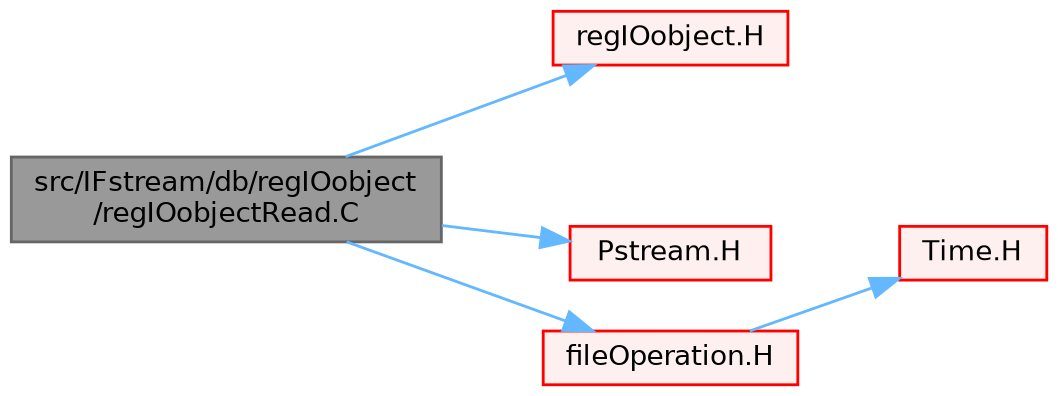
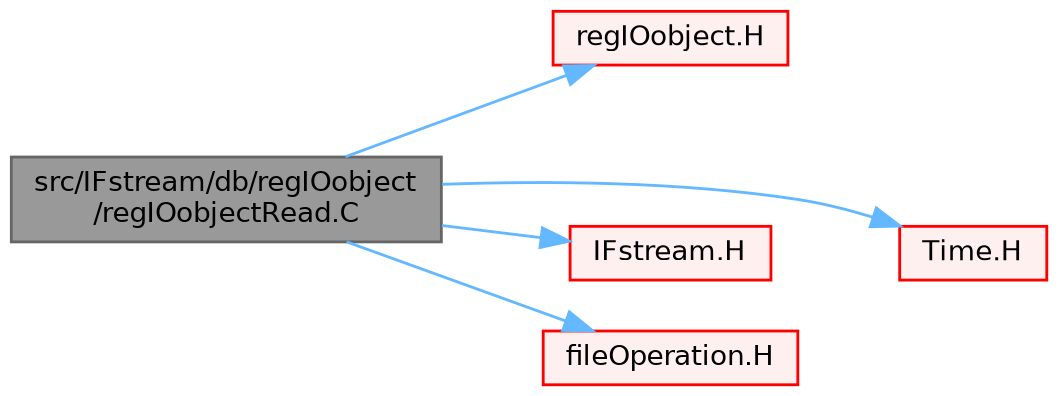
(671, 253) -> (671, 253)
(811, 309) -> (659, 186)
